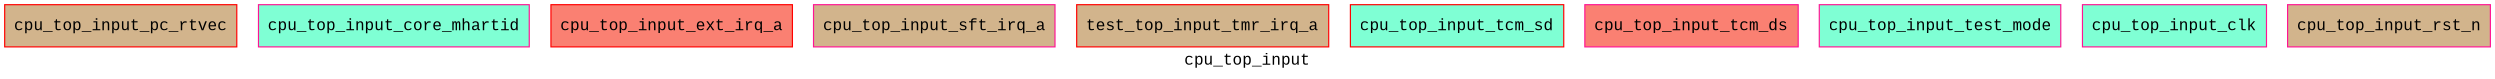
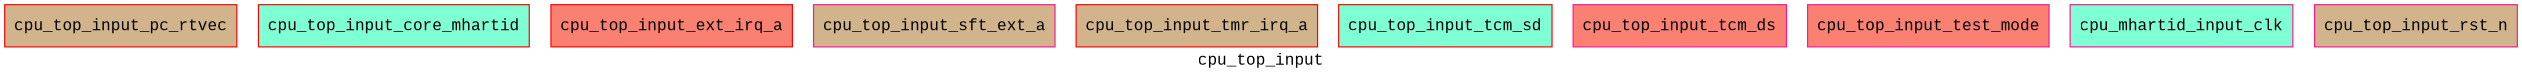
(394, 26) -> (394, 26)
(934, 26) -> (934, 26)
(1203, 26) -> (1197, 26)
(1940, 26) -> (1928, 26)
(2174, 26) -> (2182, 26)
